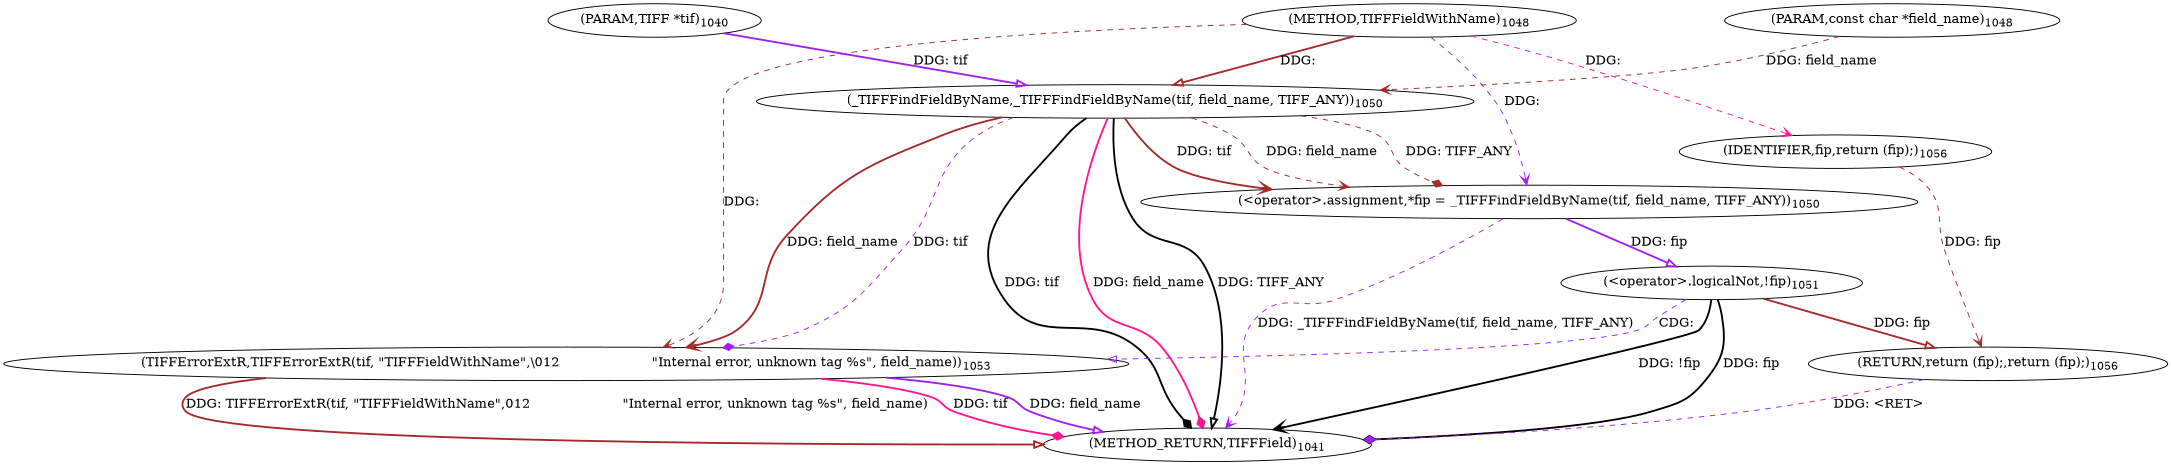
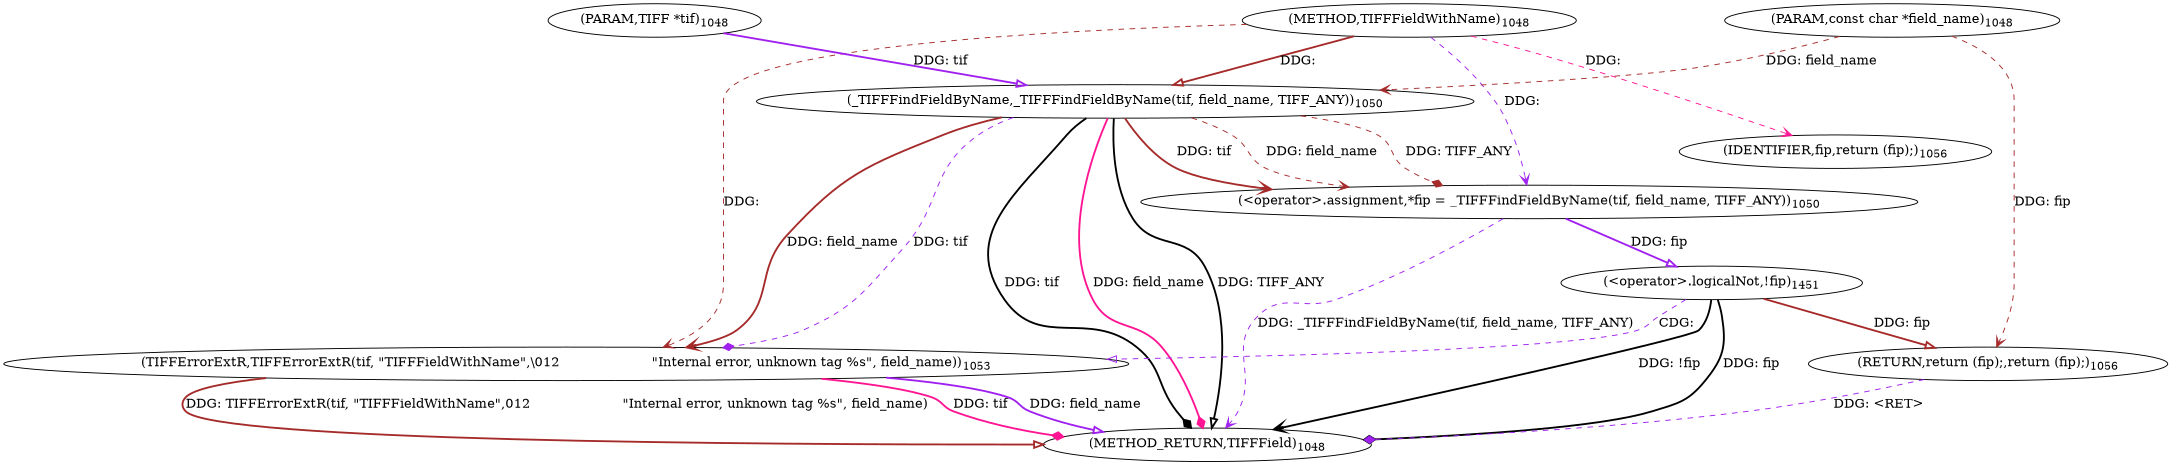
(715, 19) -> (715, 19)
(1944, 247) -> (2014, 173)
(1806, 281) -> (1806, 281)
(1312, 443) -> (1312, 443)
